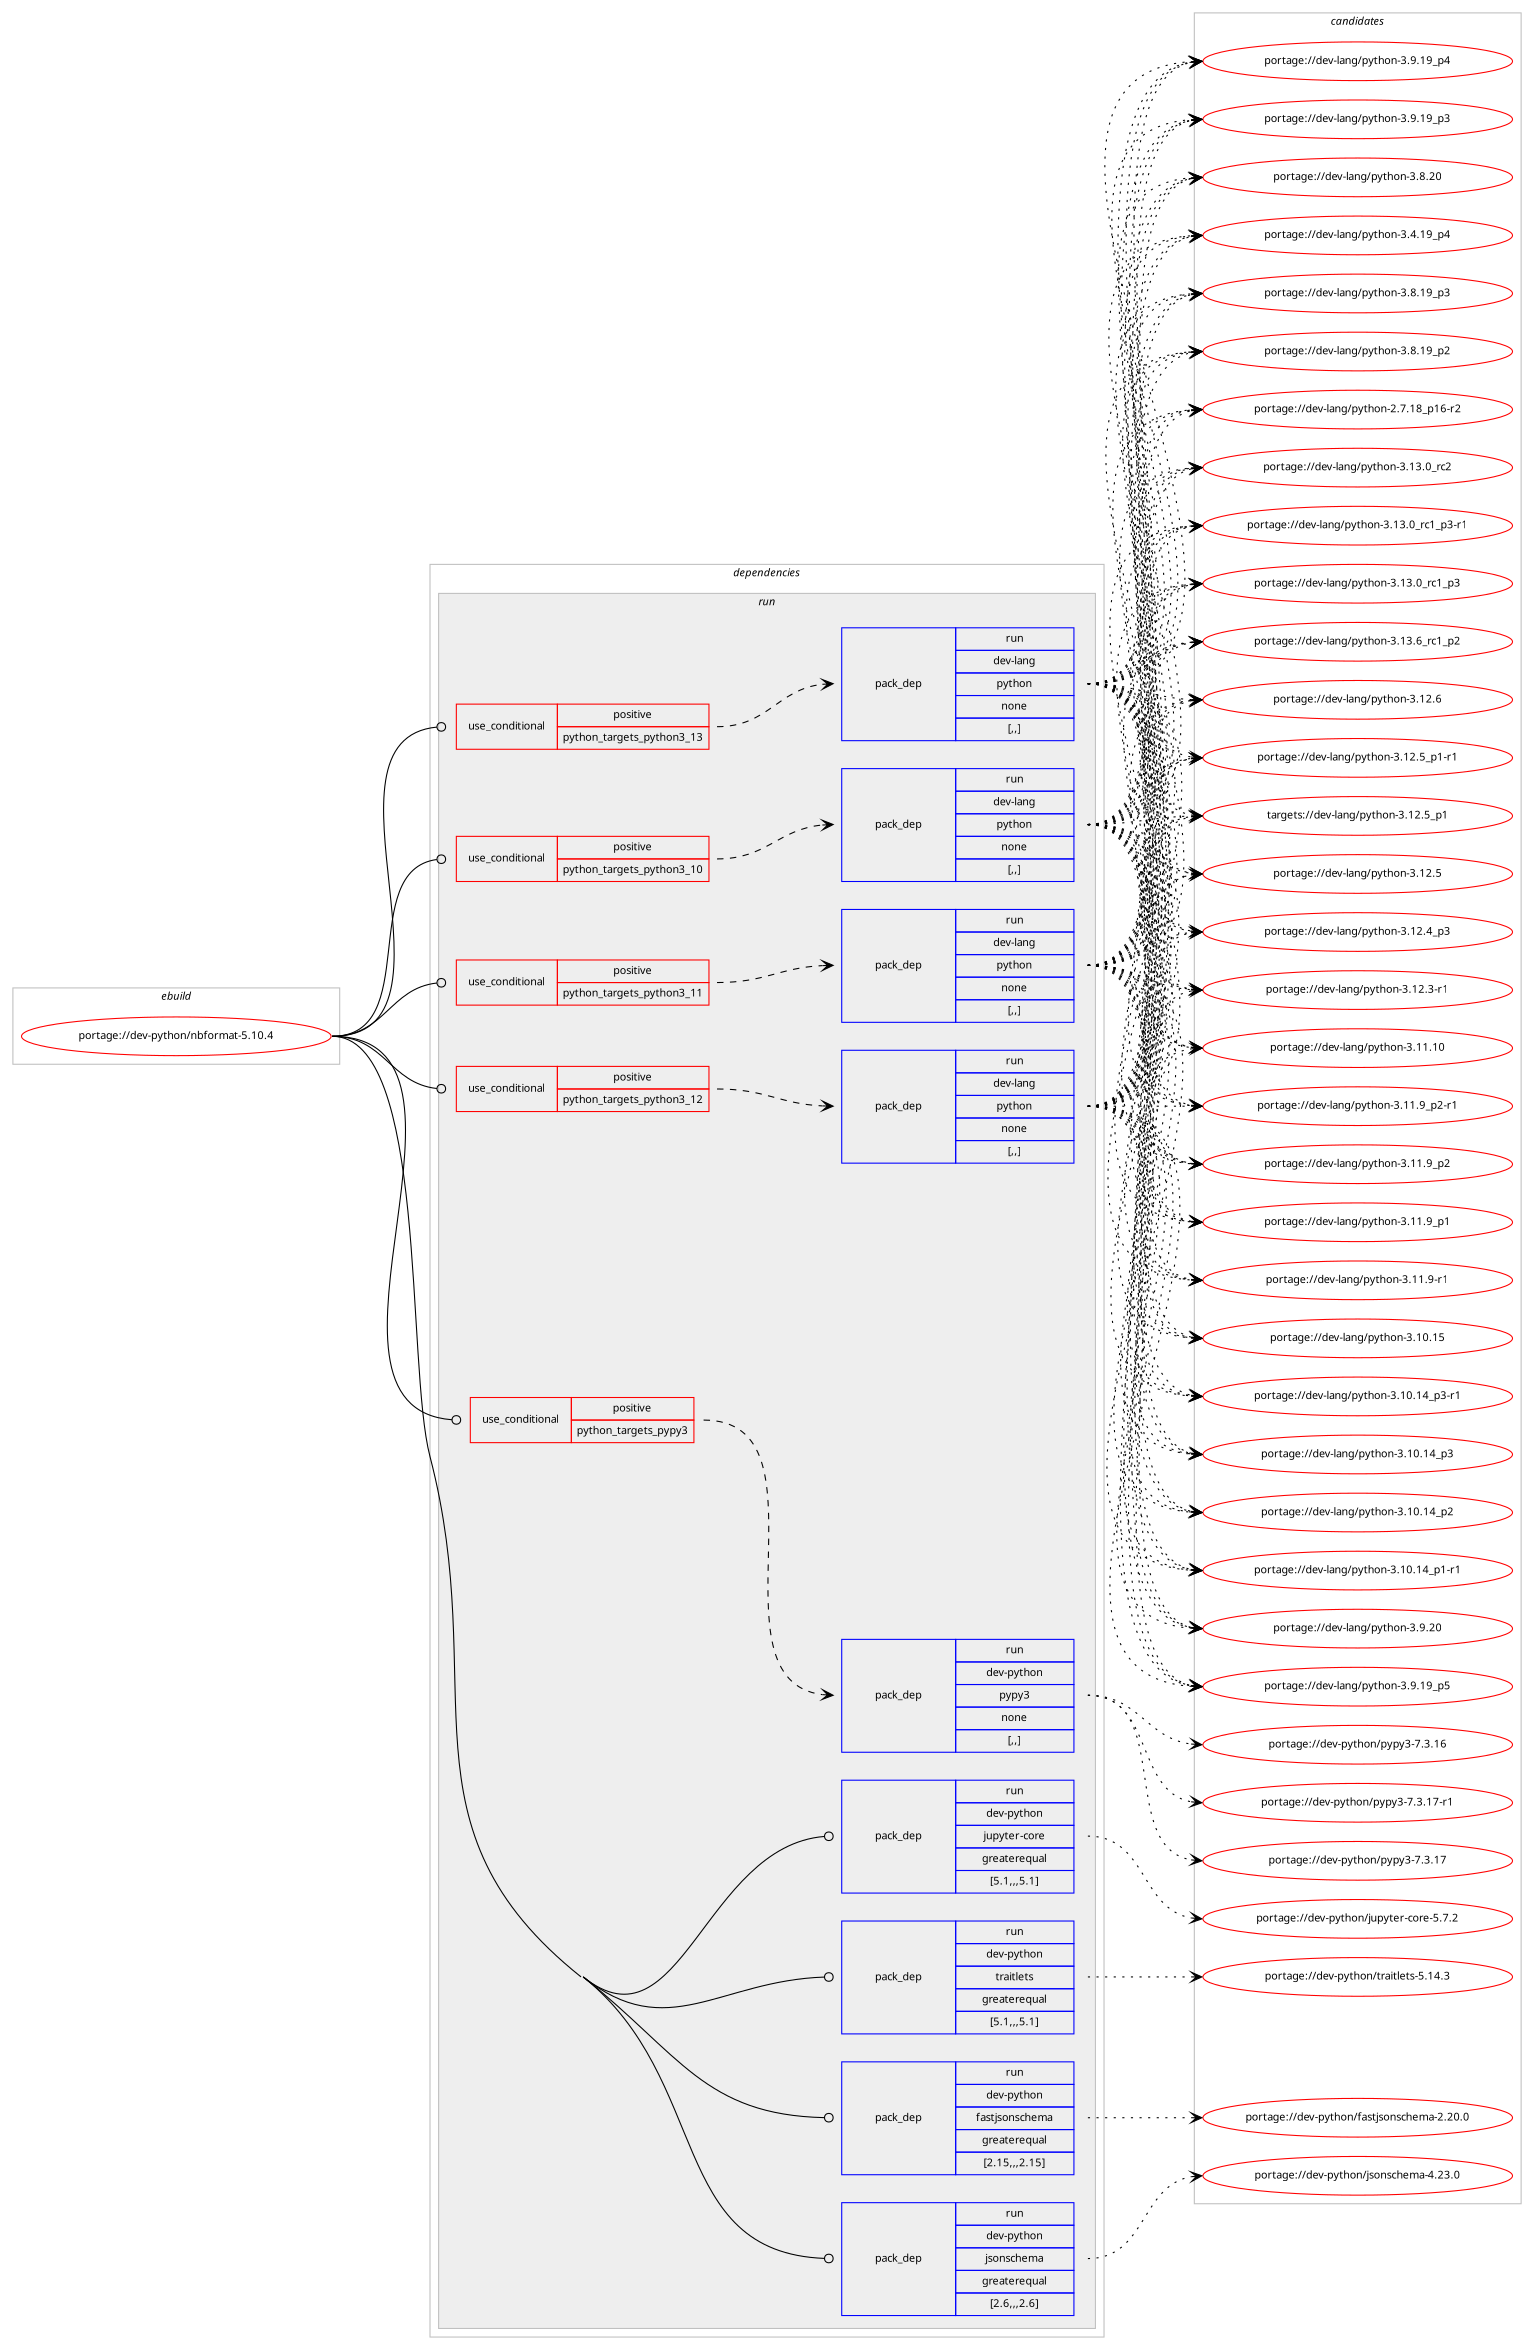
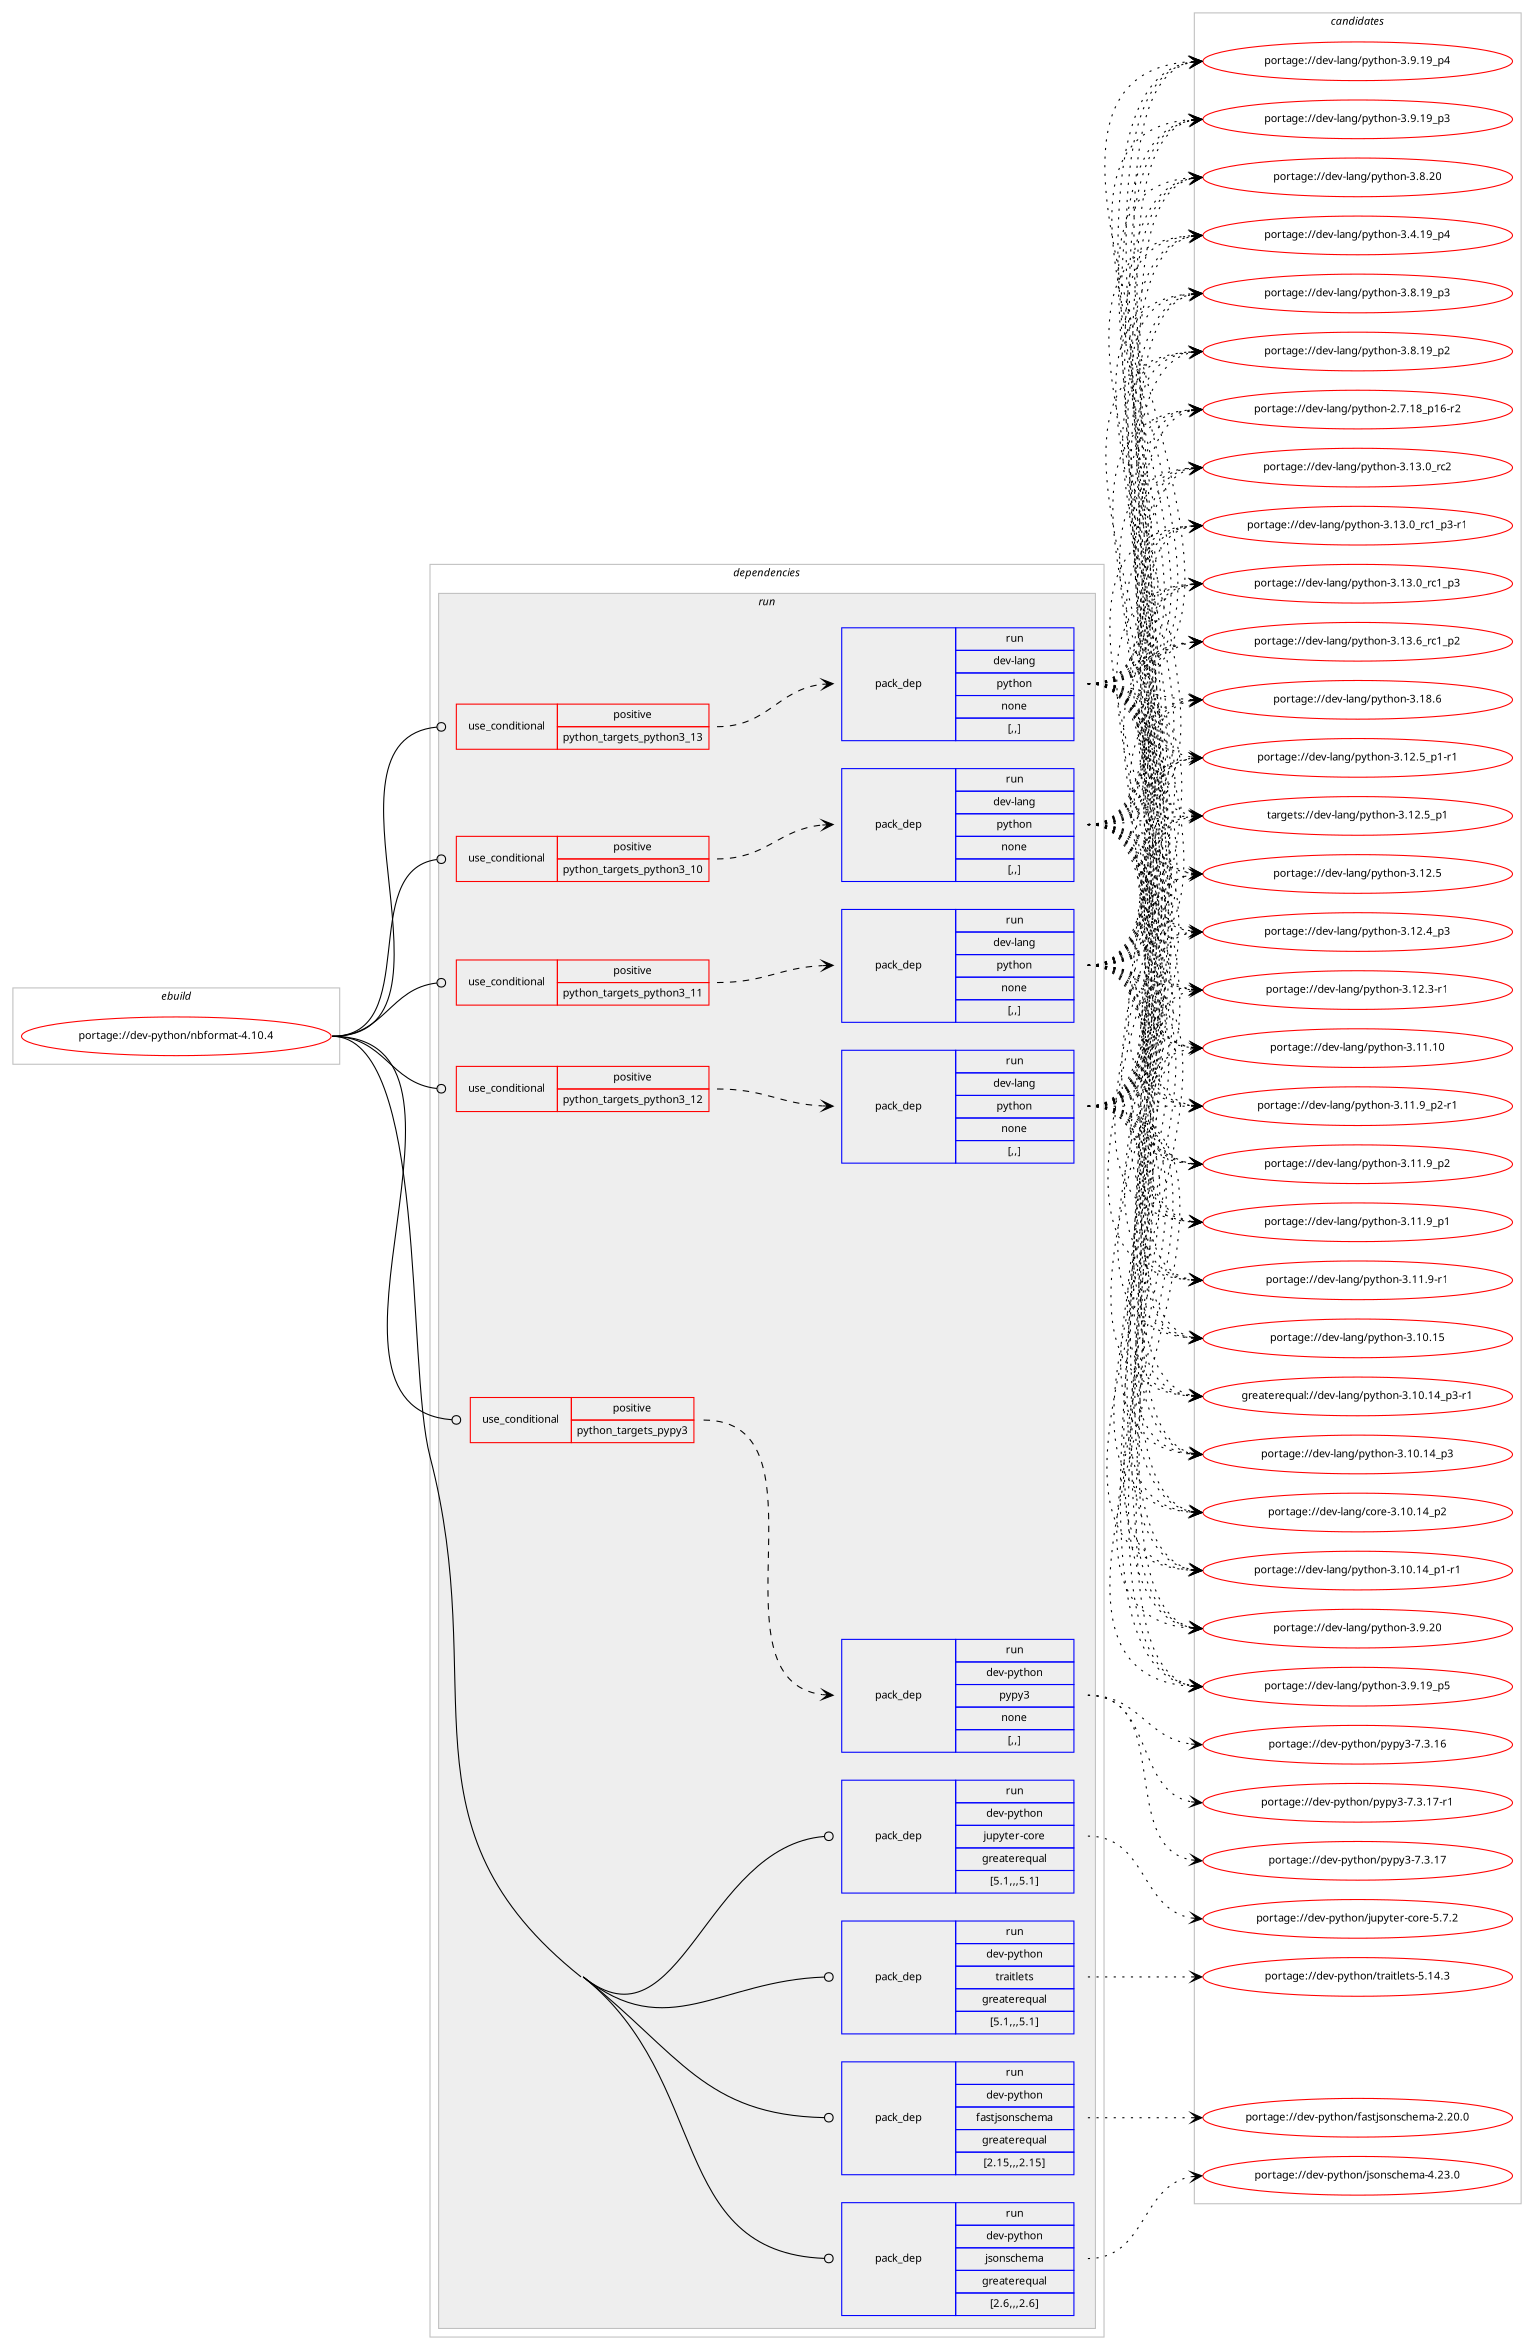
(1358, 700) -> (1358, 700)
(176, 1036) -> (176, 1036)
(1358, 1396) -> (1358, 1396)
(1358, 1513) -> (1358, 1513)
